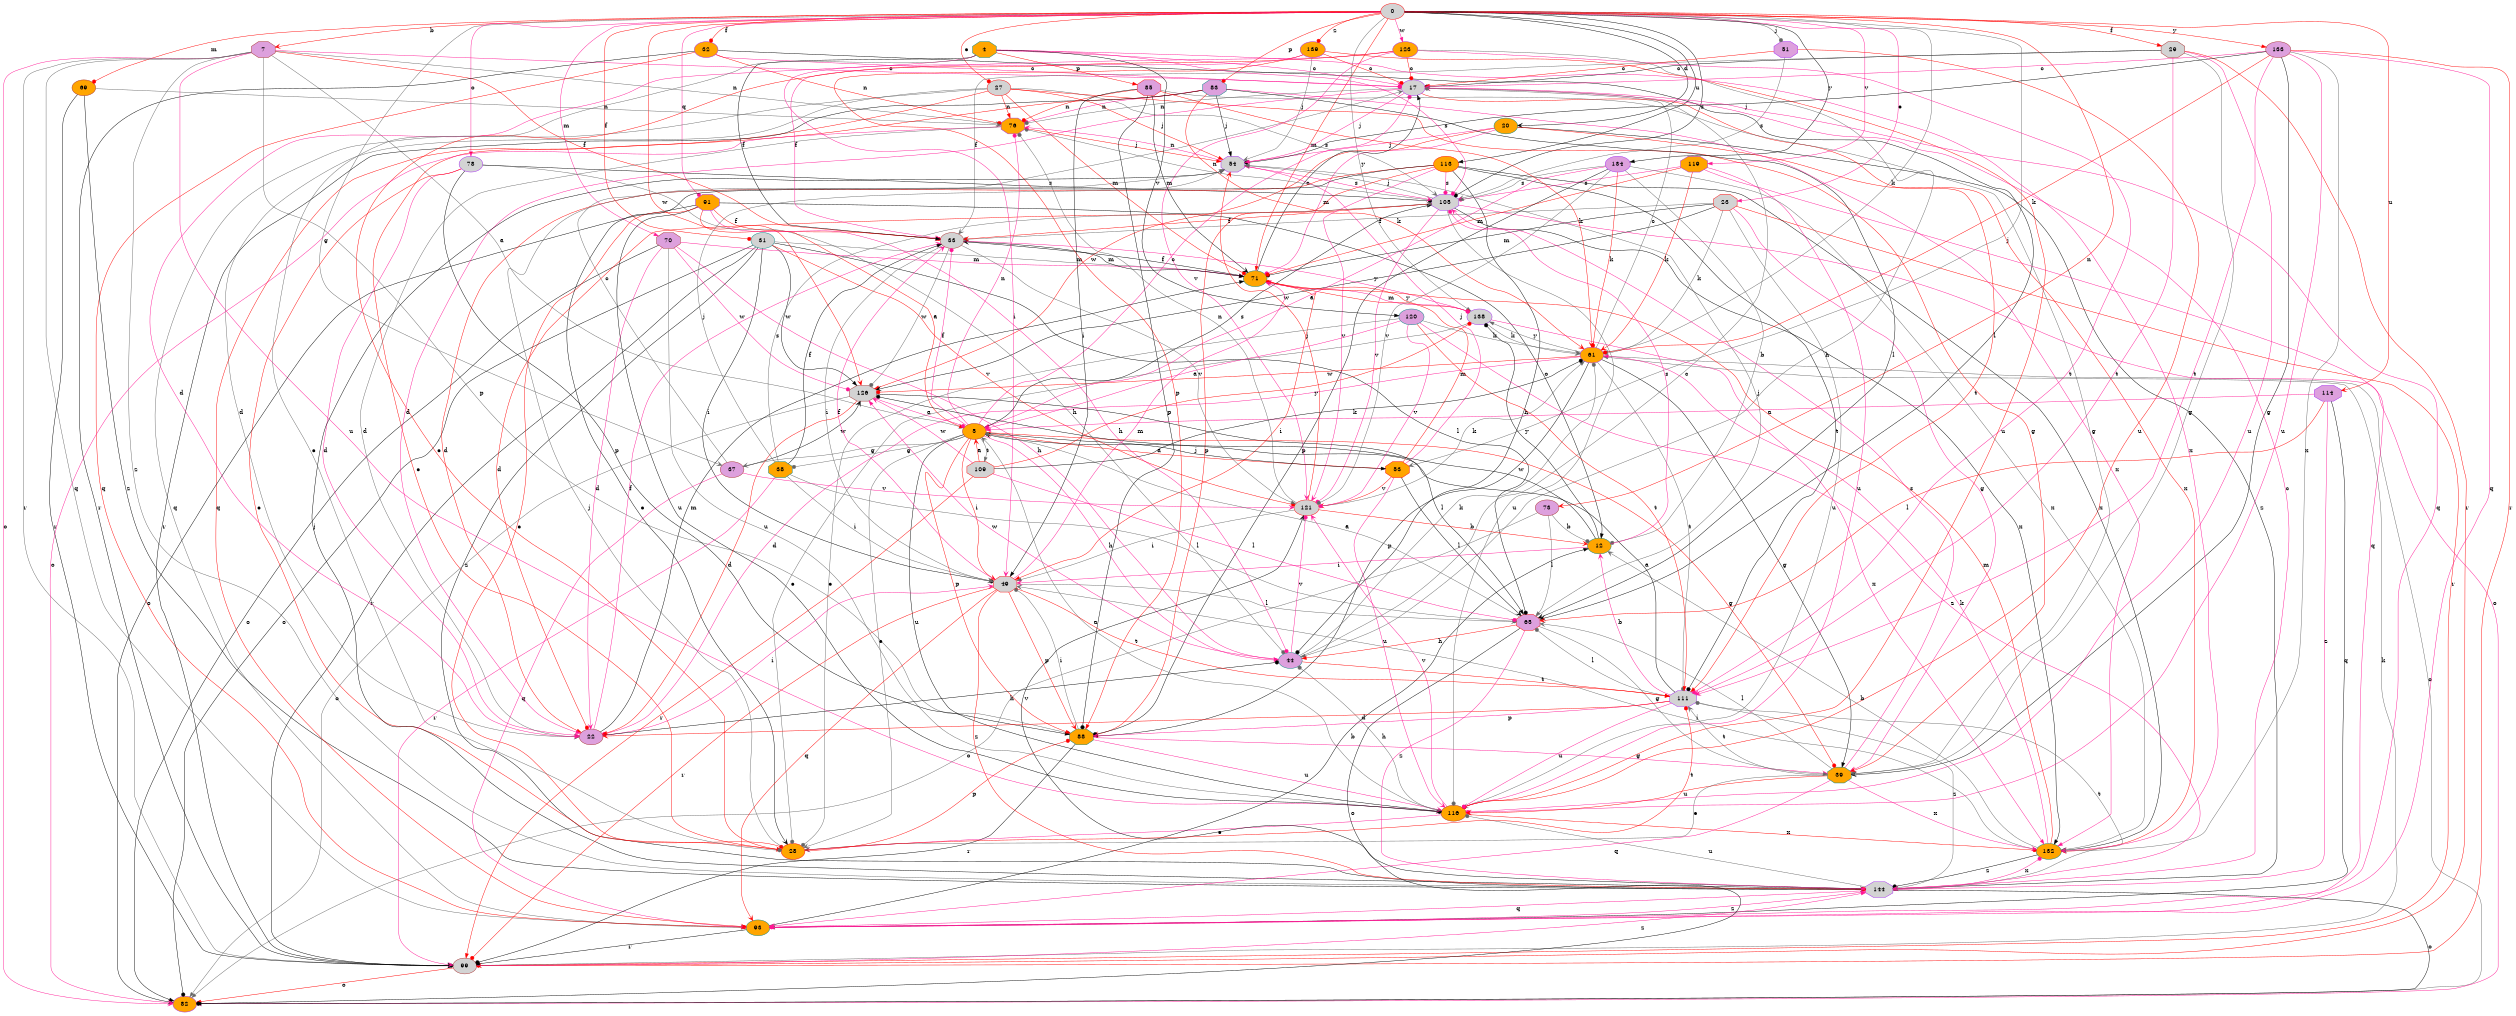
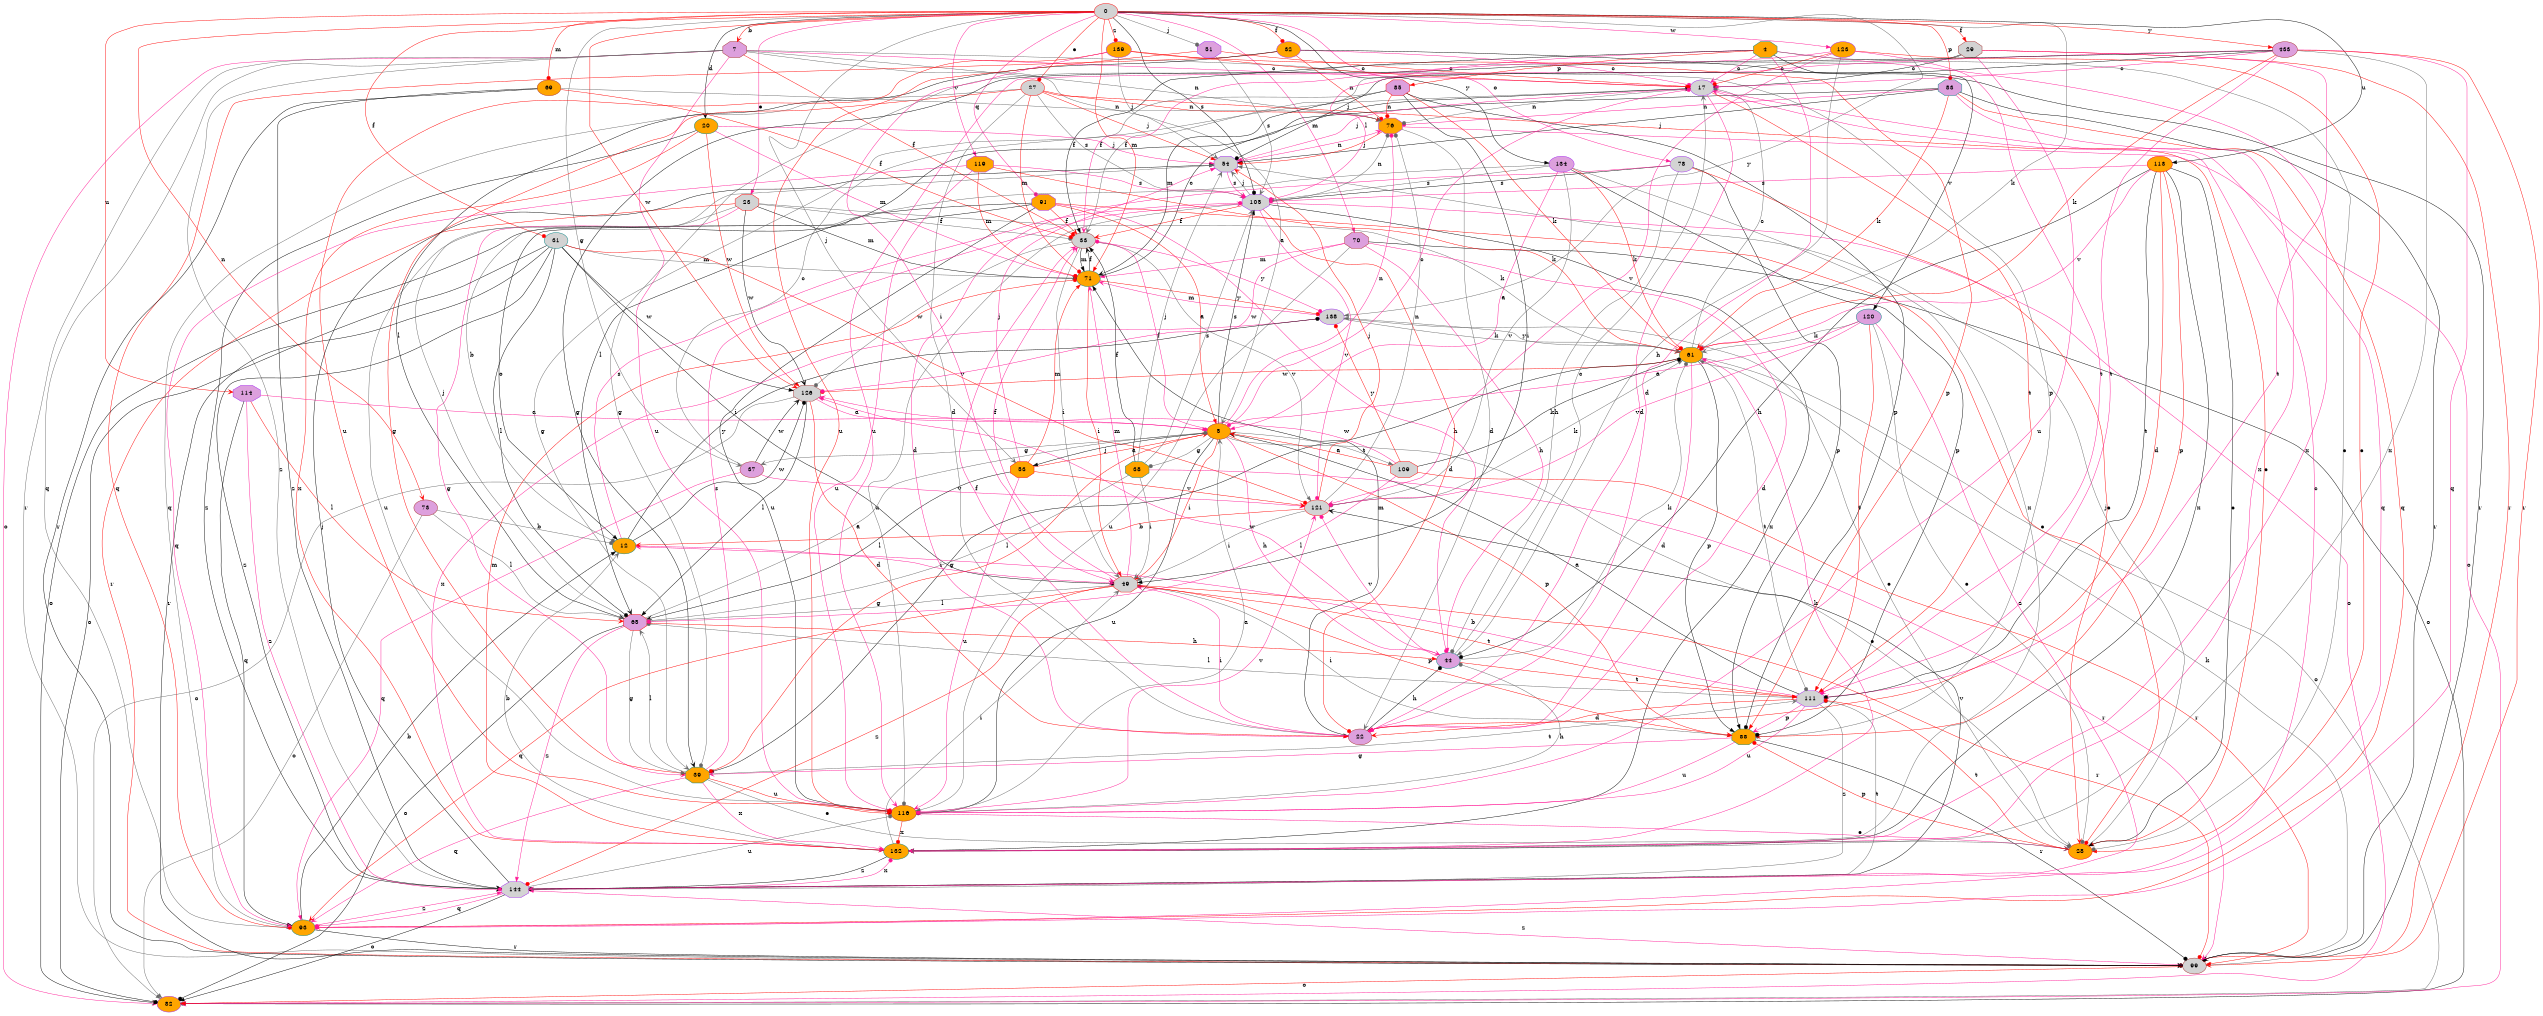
(2278, 50) -> (2285, 50)
(1446, 126) -> (1366, 126)
none -> (807, 143)
(1342, 306) -> (1950, 303)
(1592, 355) -> (1691, 355)
